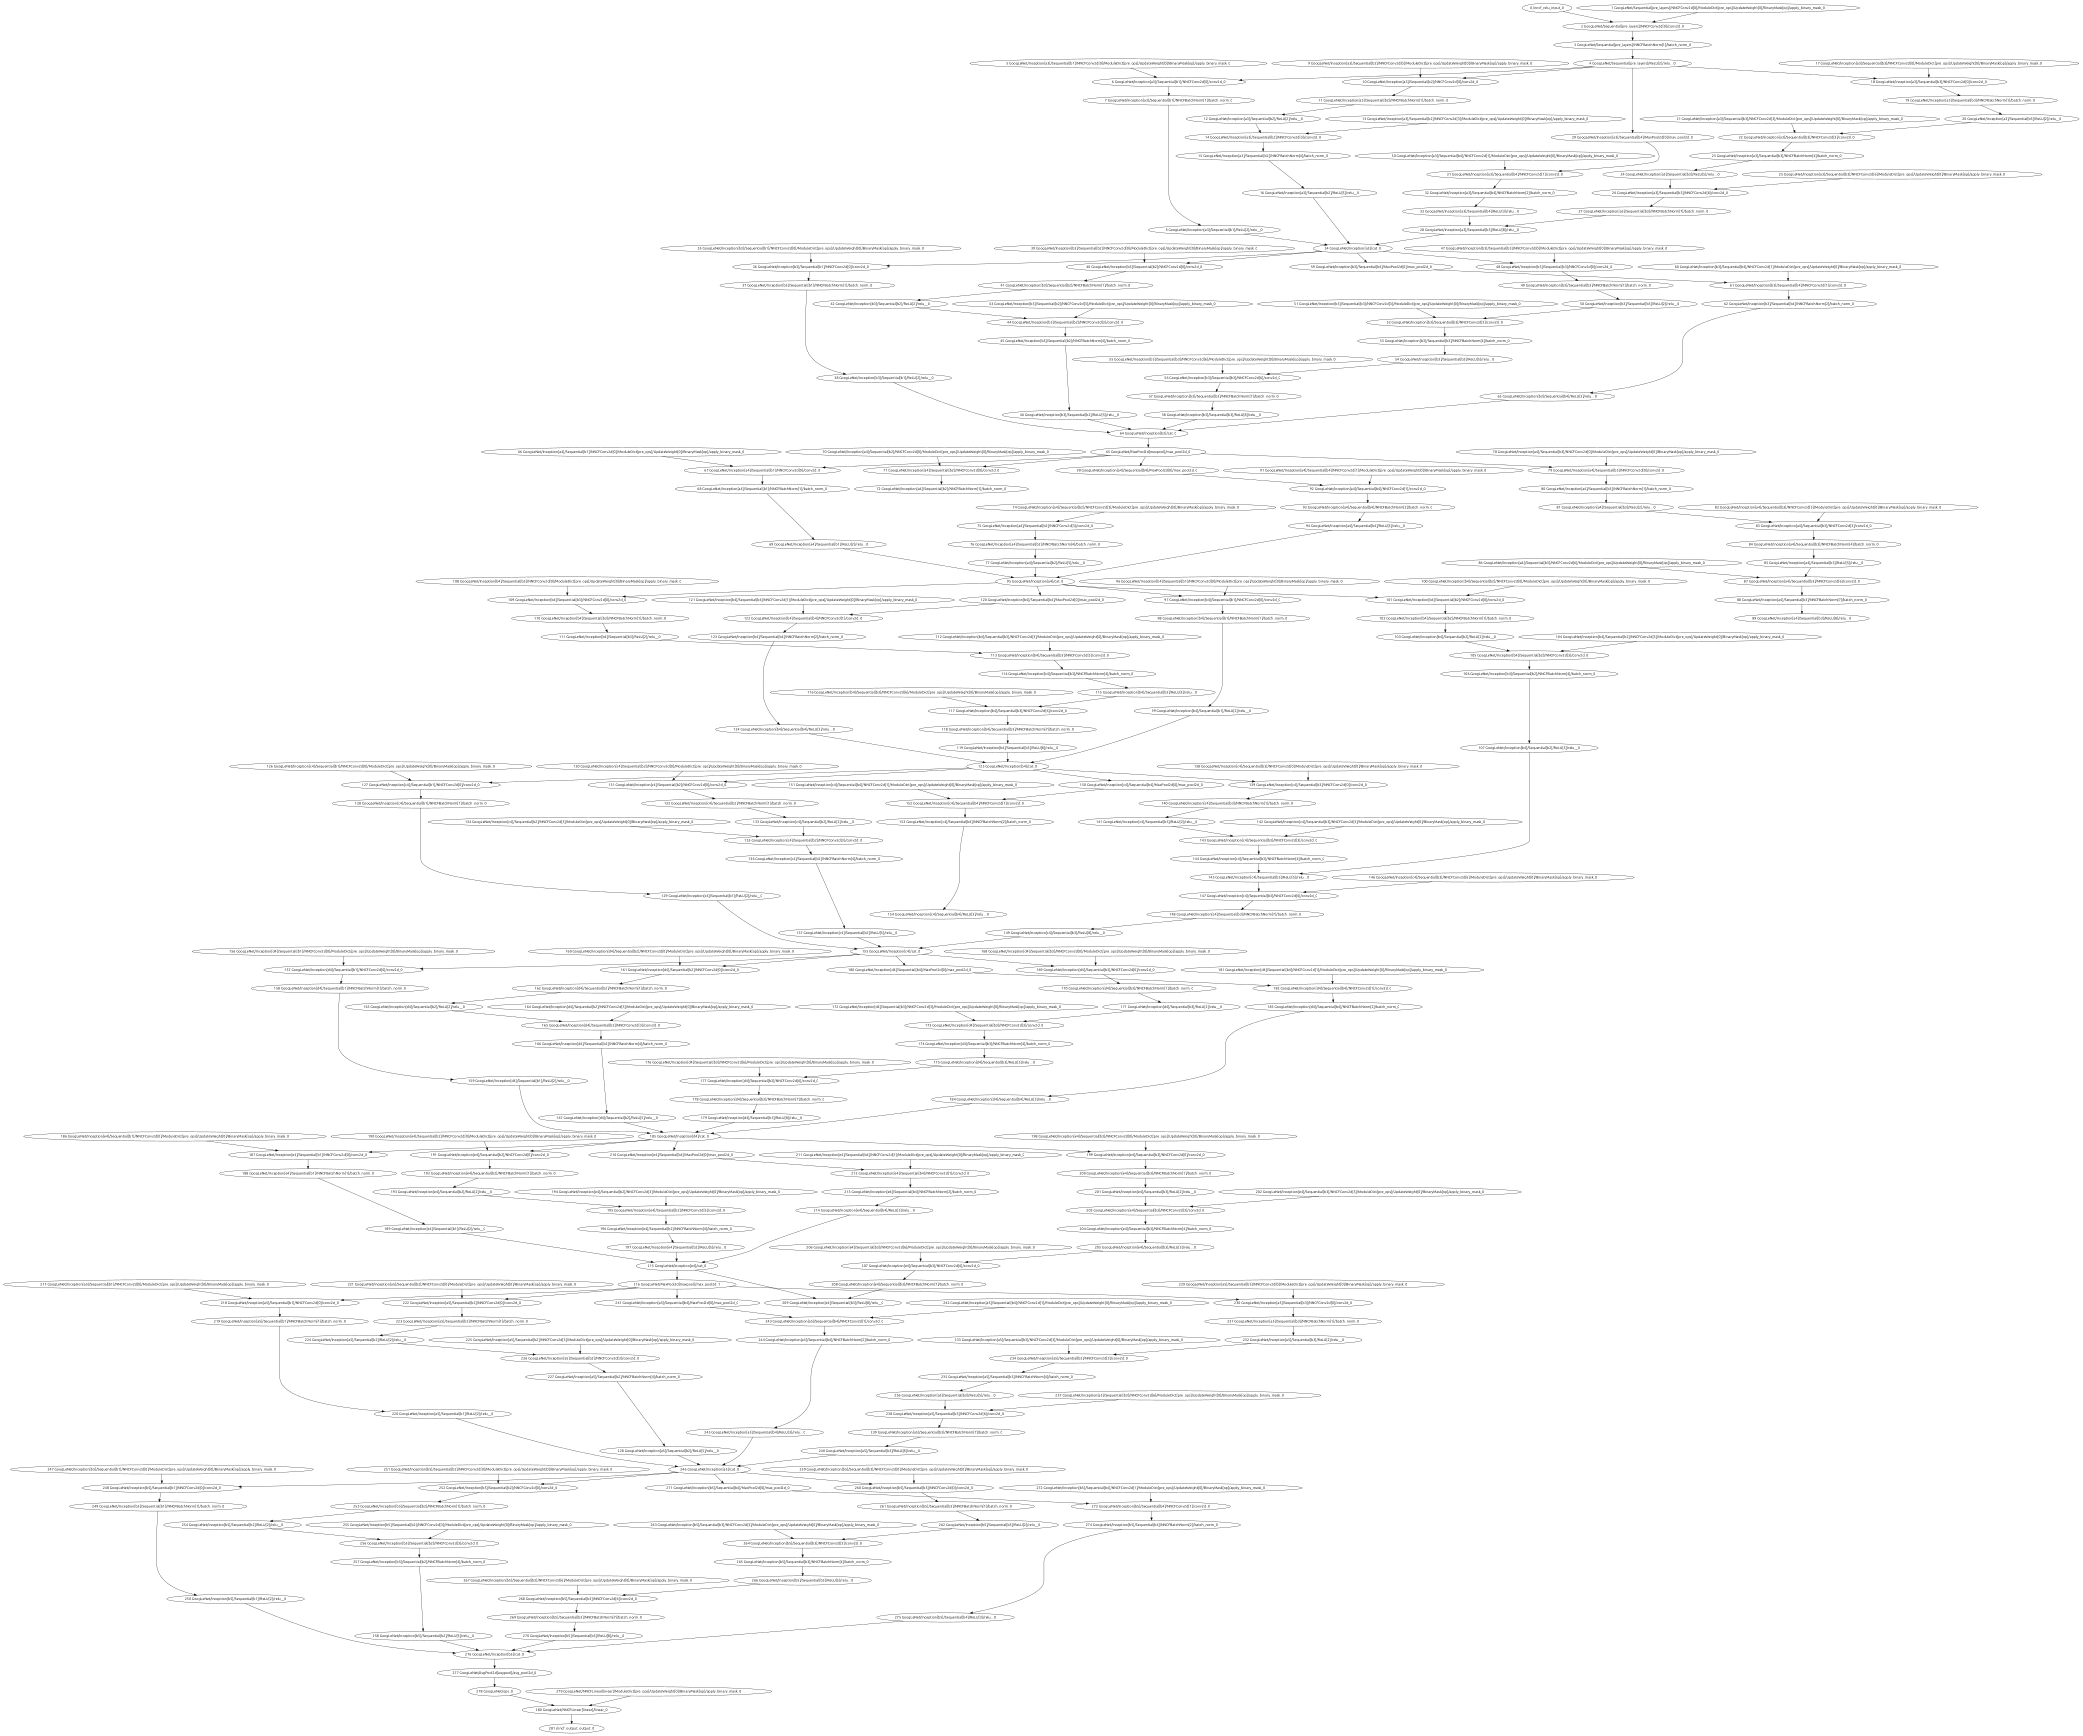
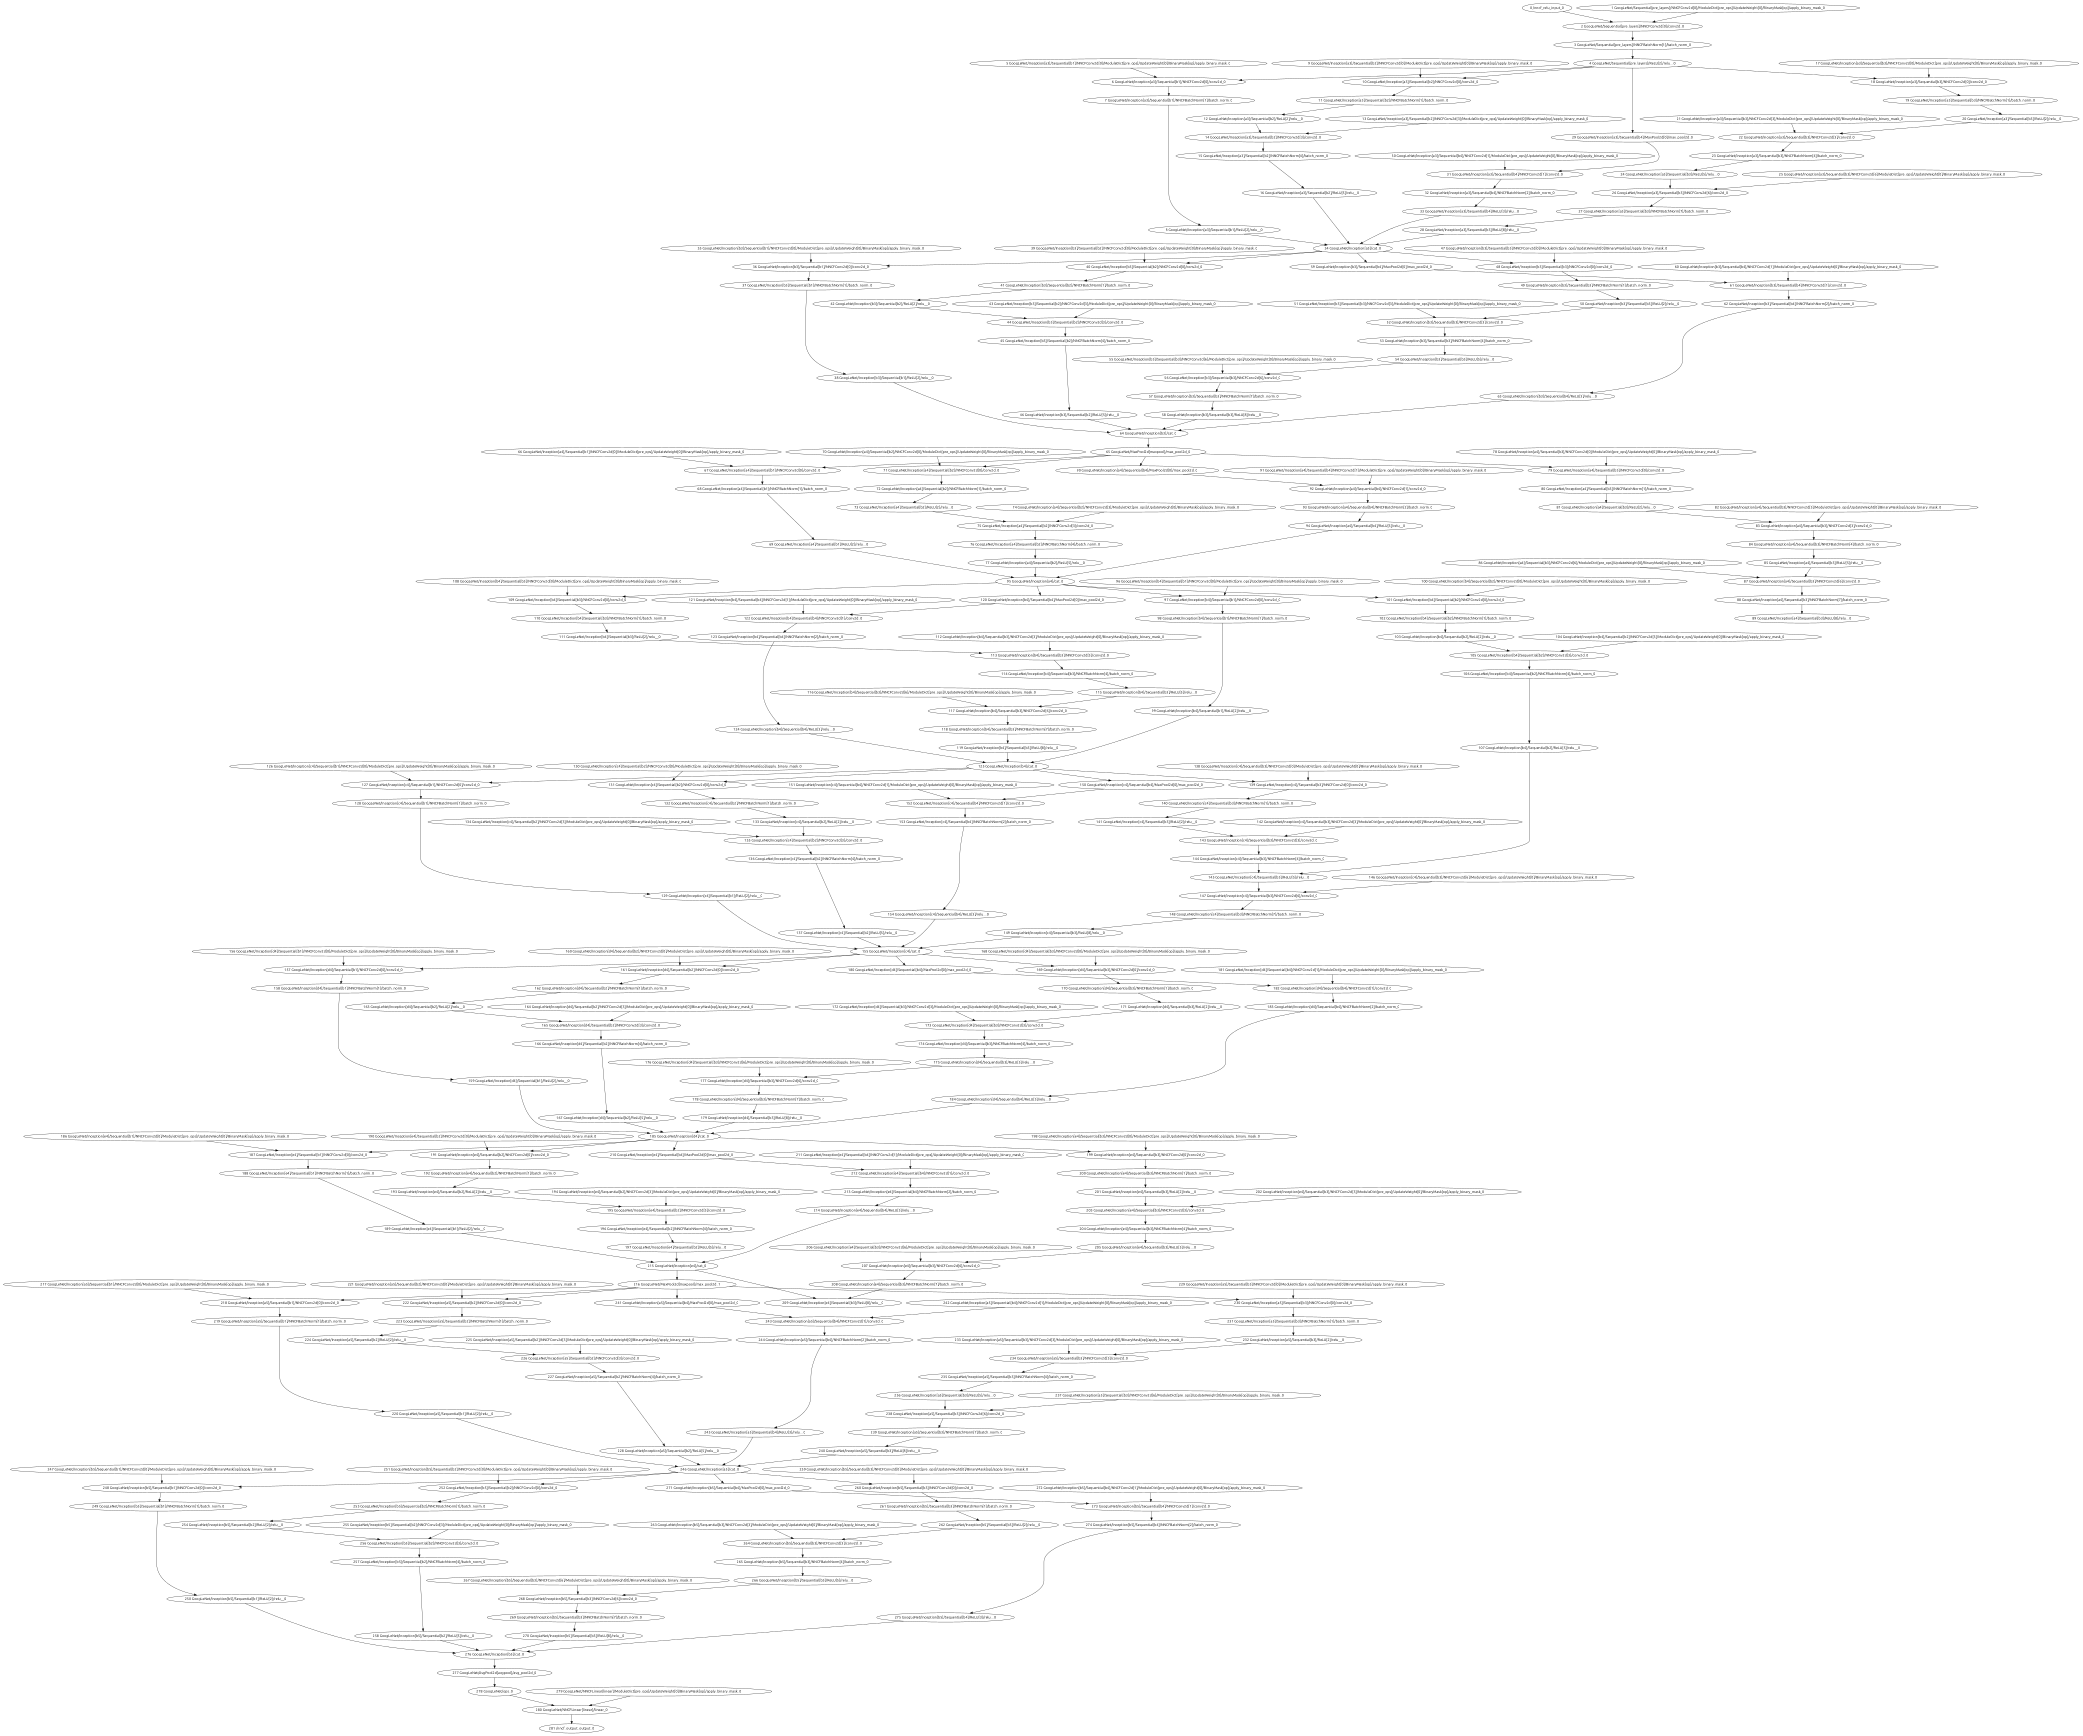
(1470, 219) -> (1400, 225)
none -> (904, 507)
none -> (921, 934)
